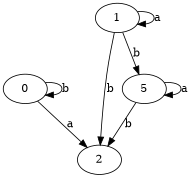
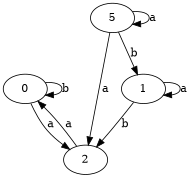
(129, 50) -> (126, 50)
(129, 124) -> (106, 89)
none -> (61, 126)
